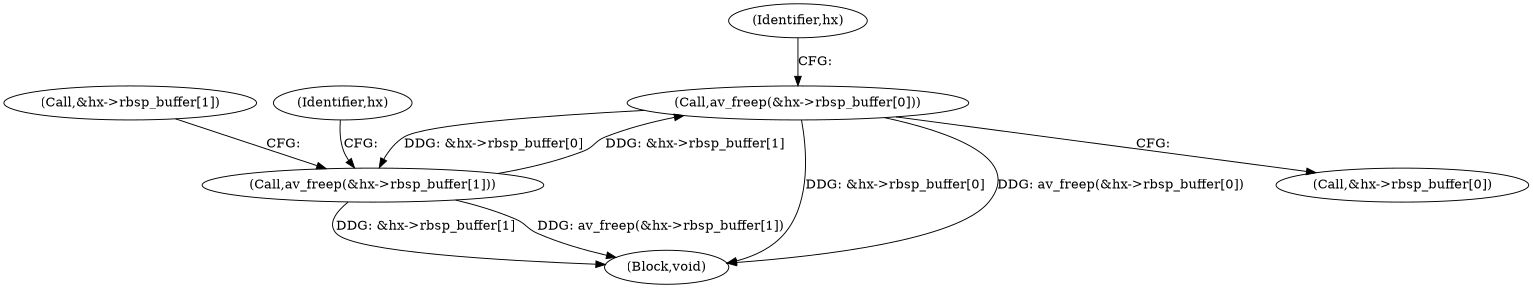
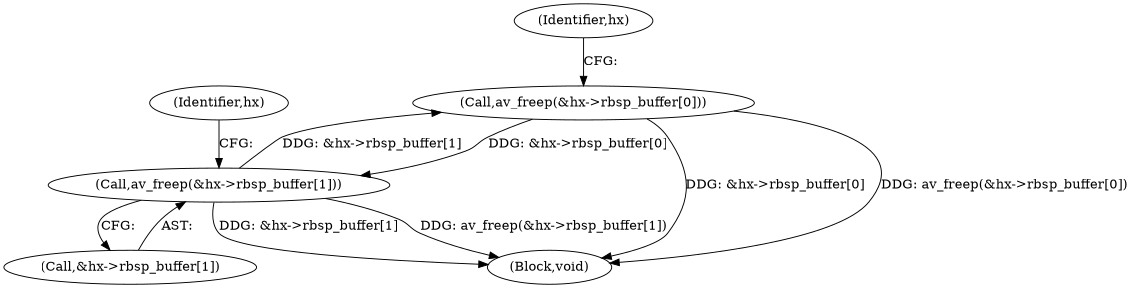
(286, 144) -> (179, 226)
(1402, 185) -> none
none -> (108, 213)
